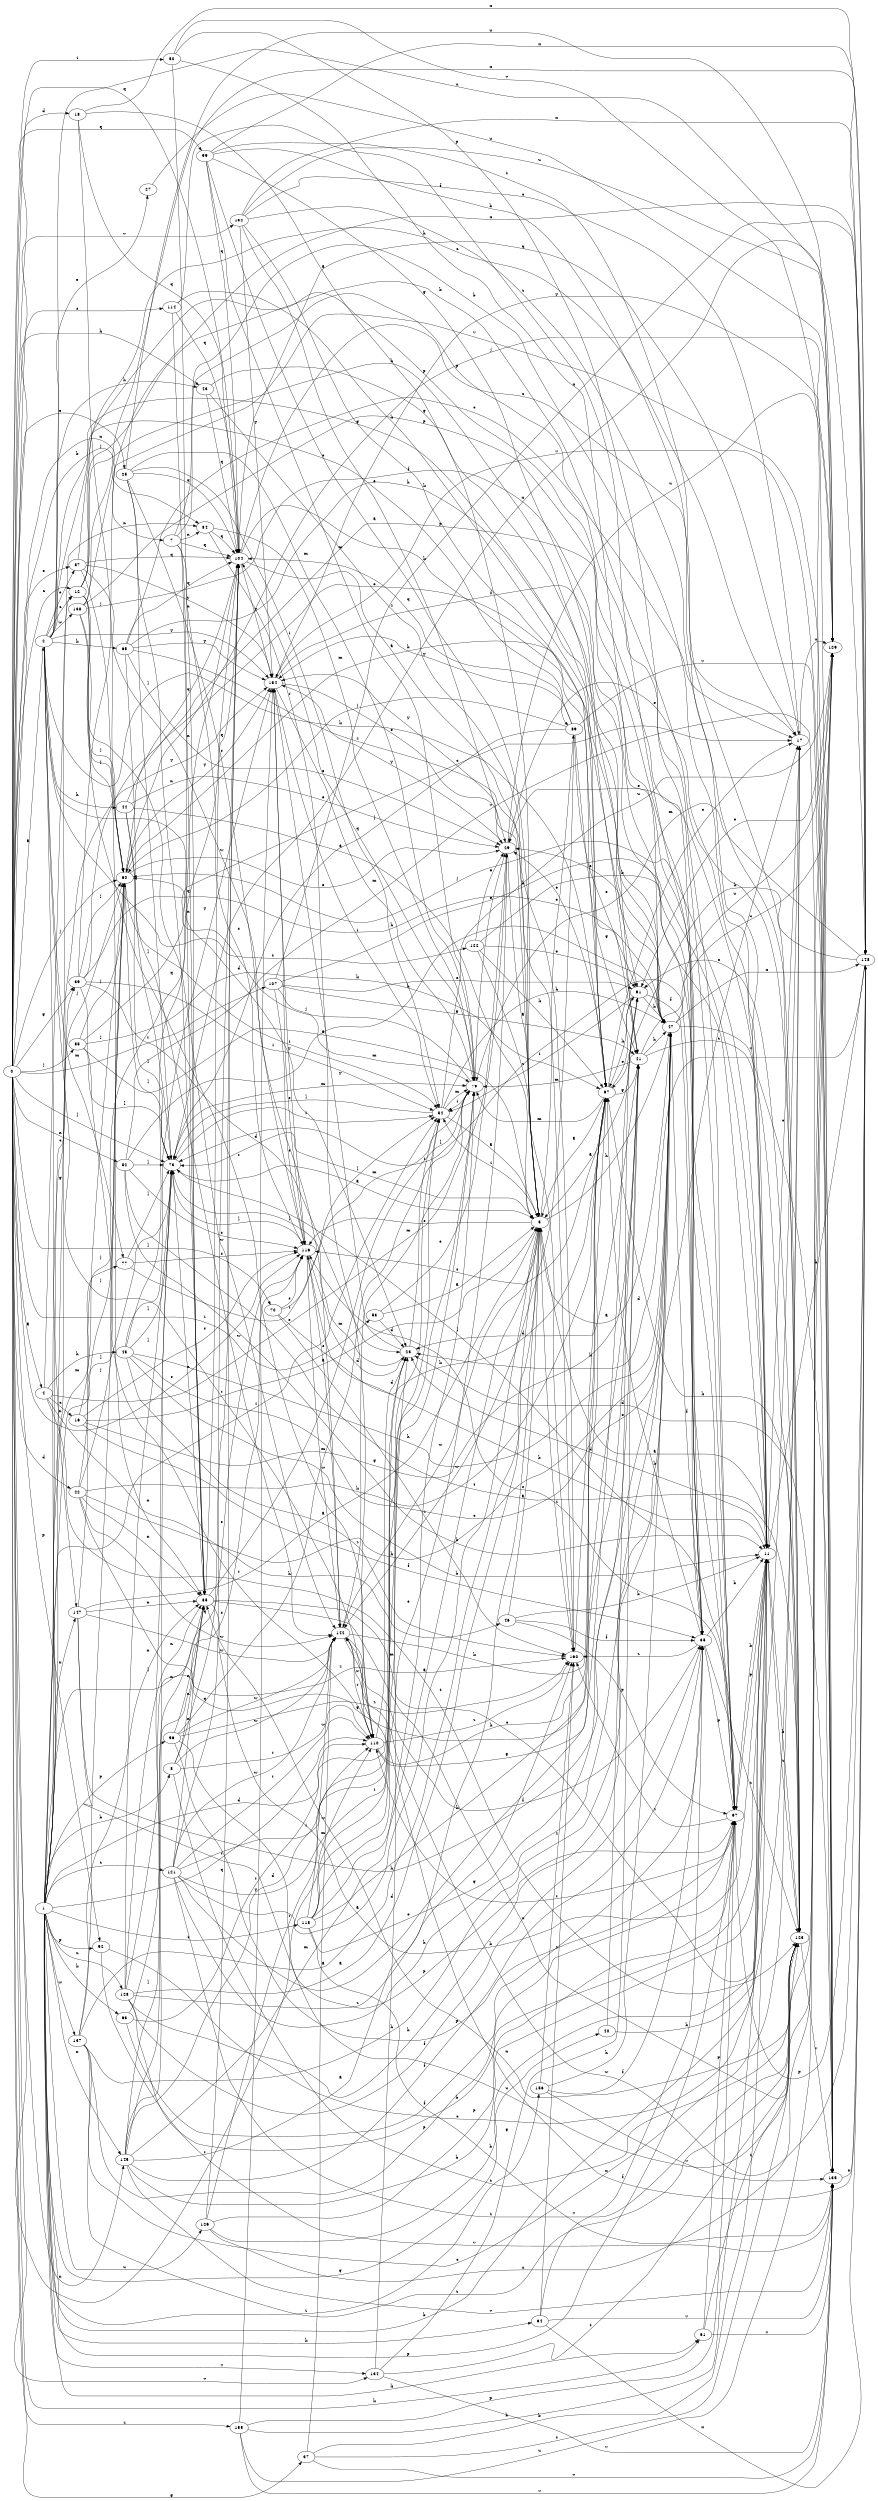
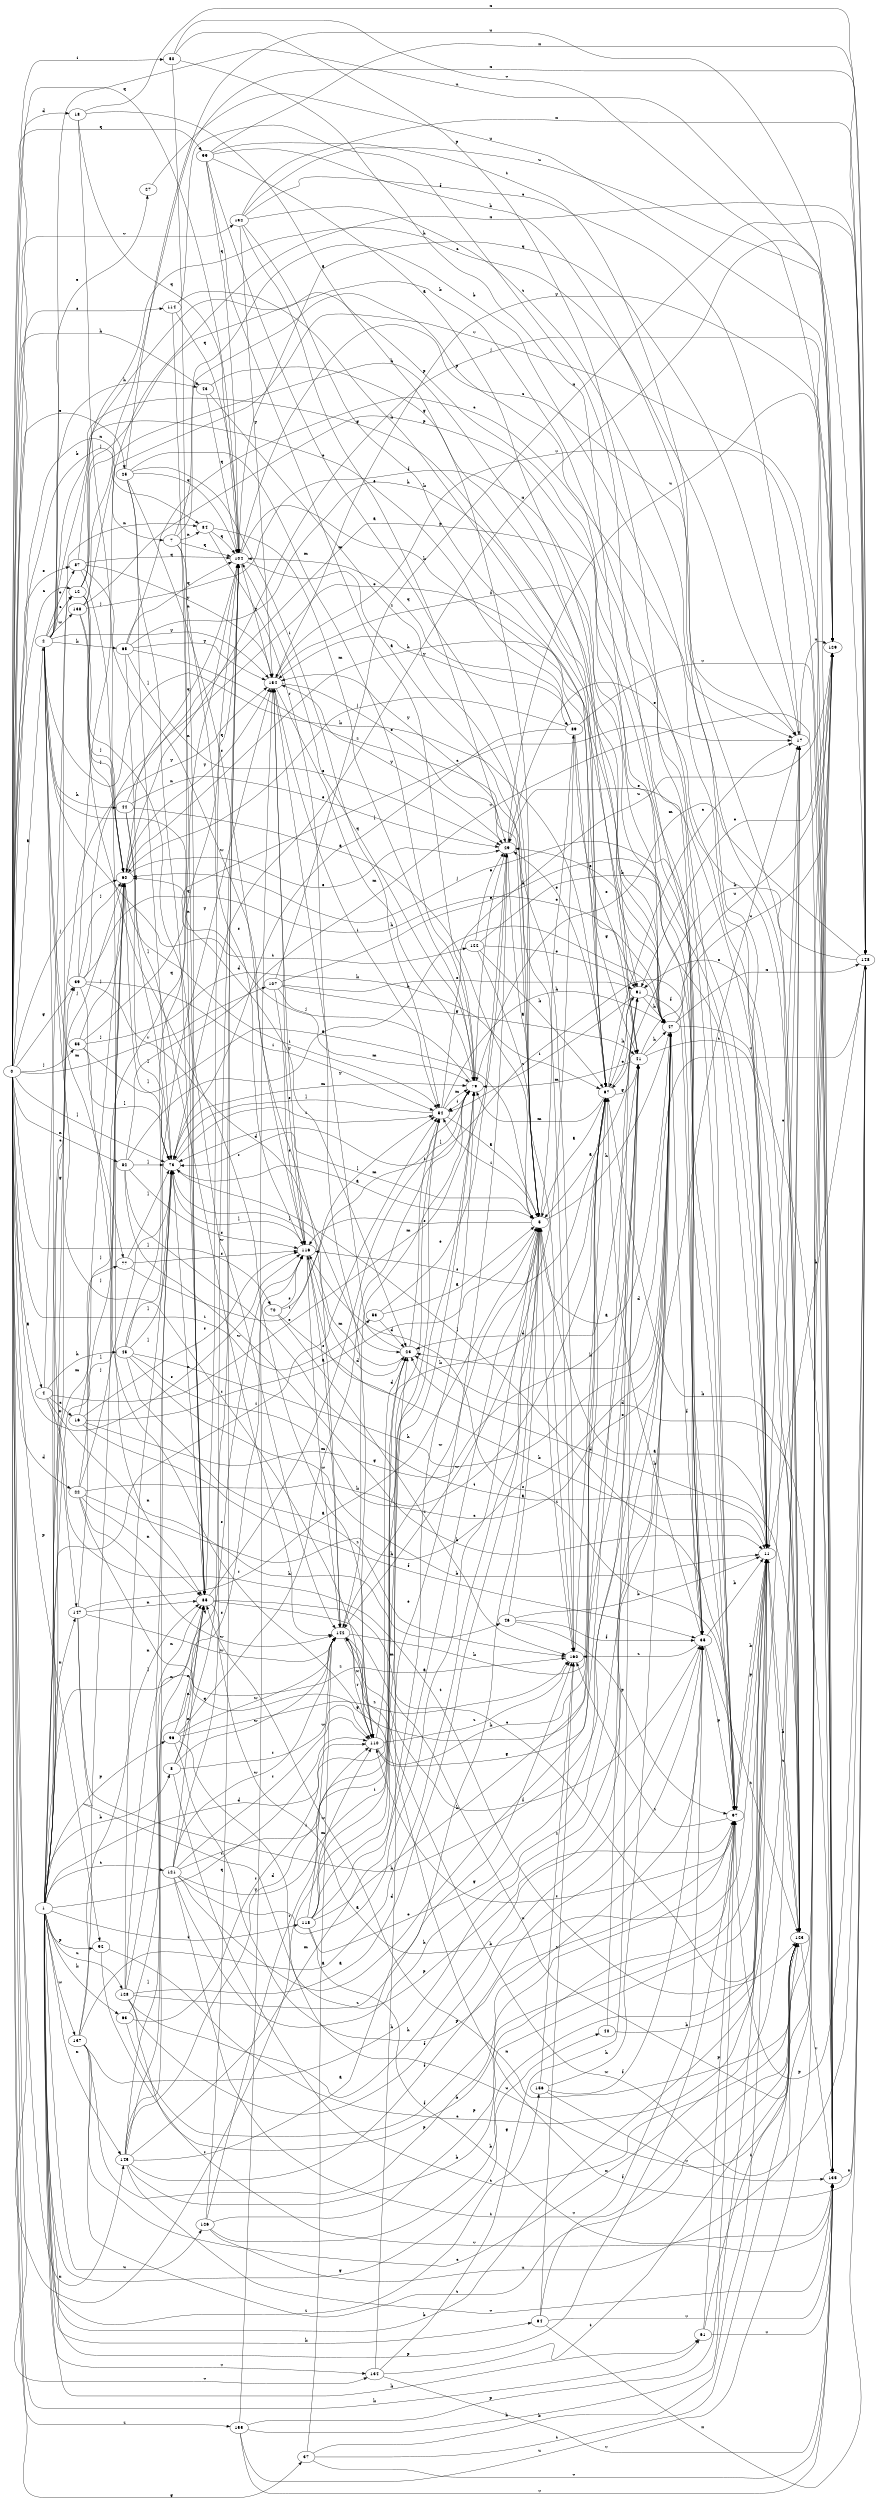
(425, 292) -> (425, 292)
